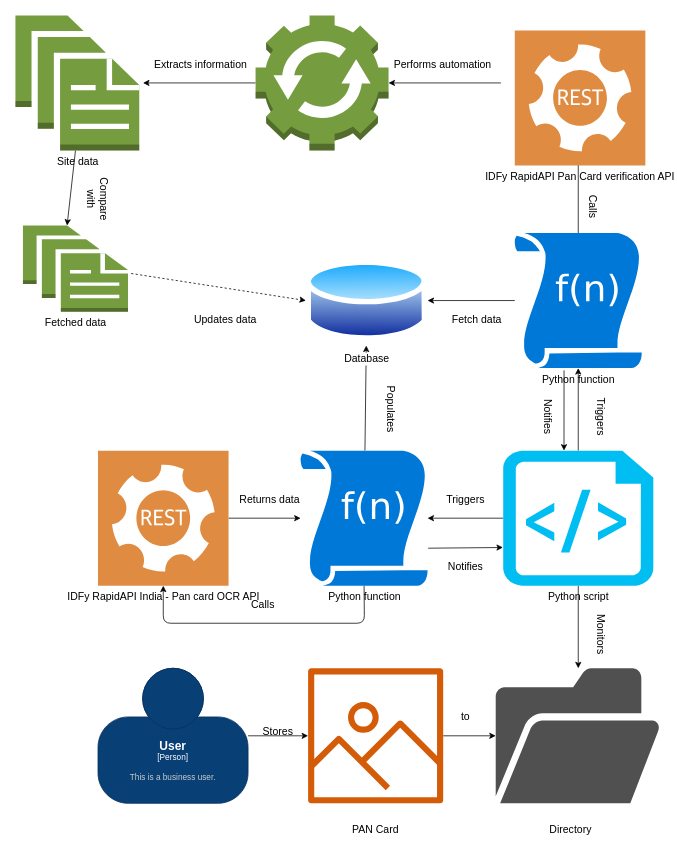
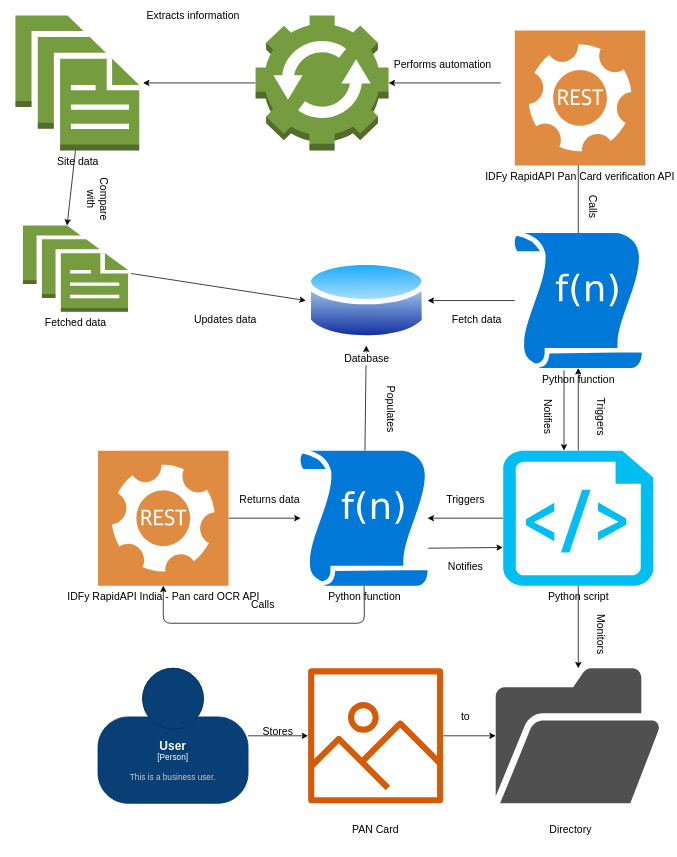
(201, 64) -> (193, 15)
(216, 287) -> (216, 287)
